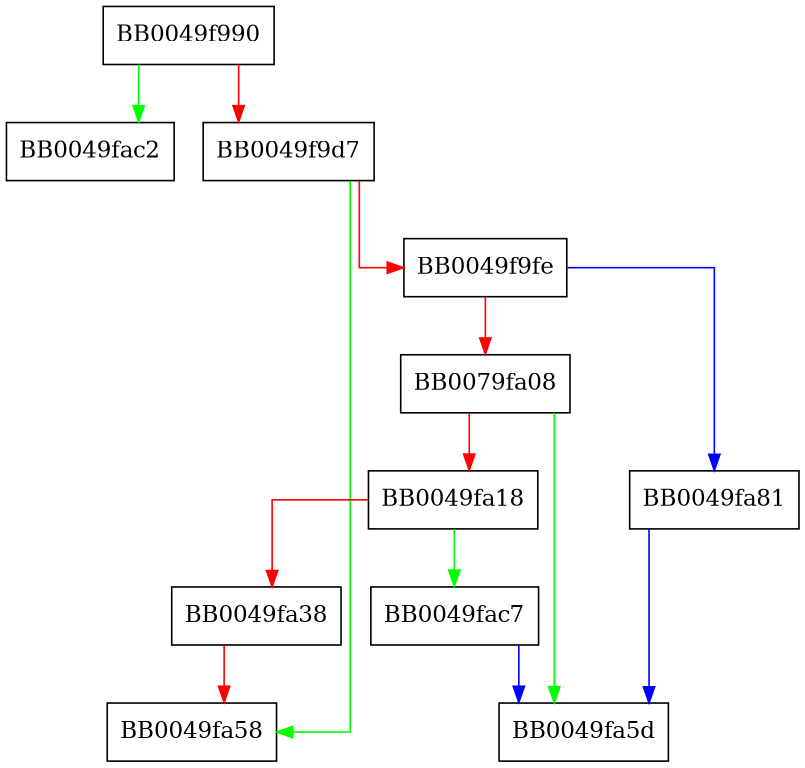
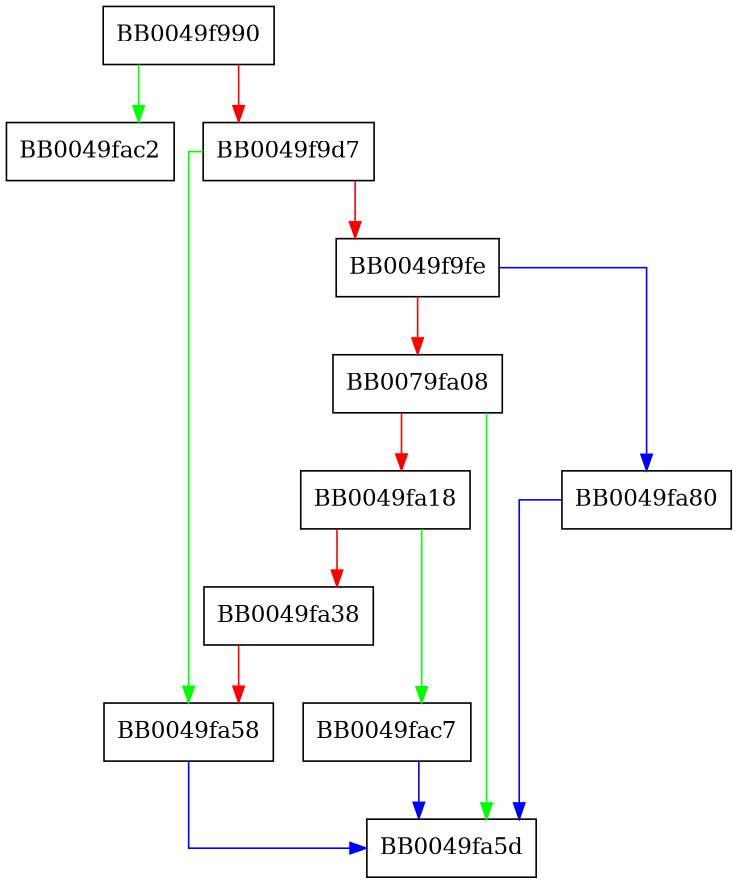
(714, 500) -> (647, 500)
none -> (226, 848)
